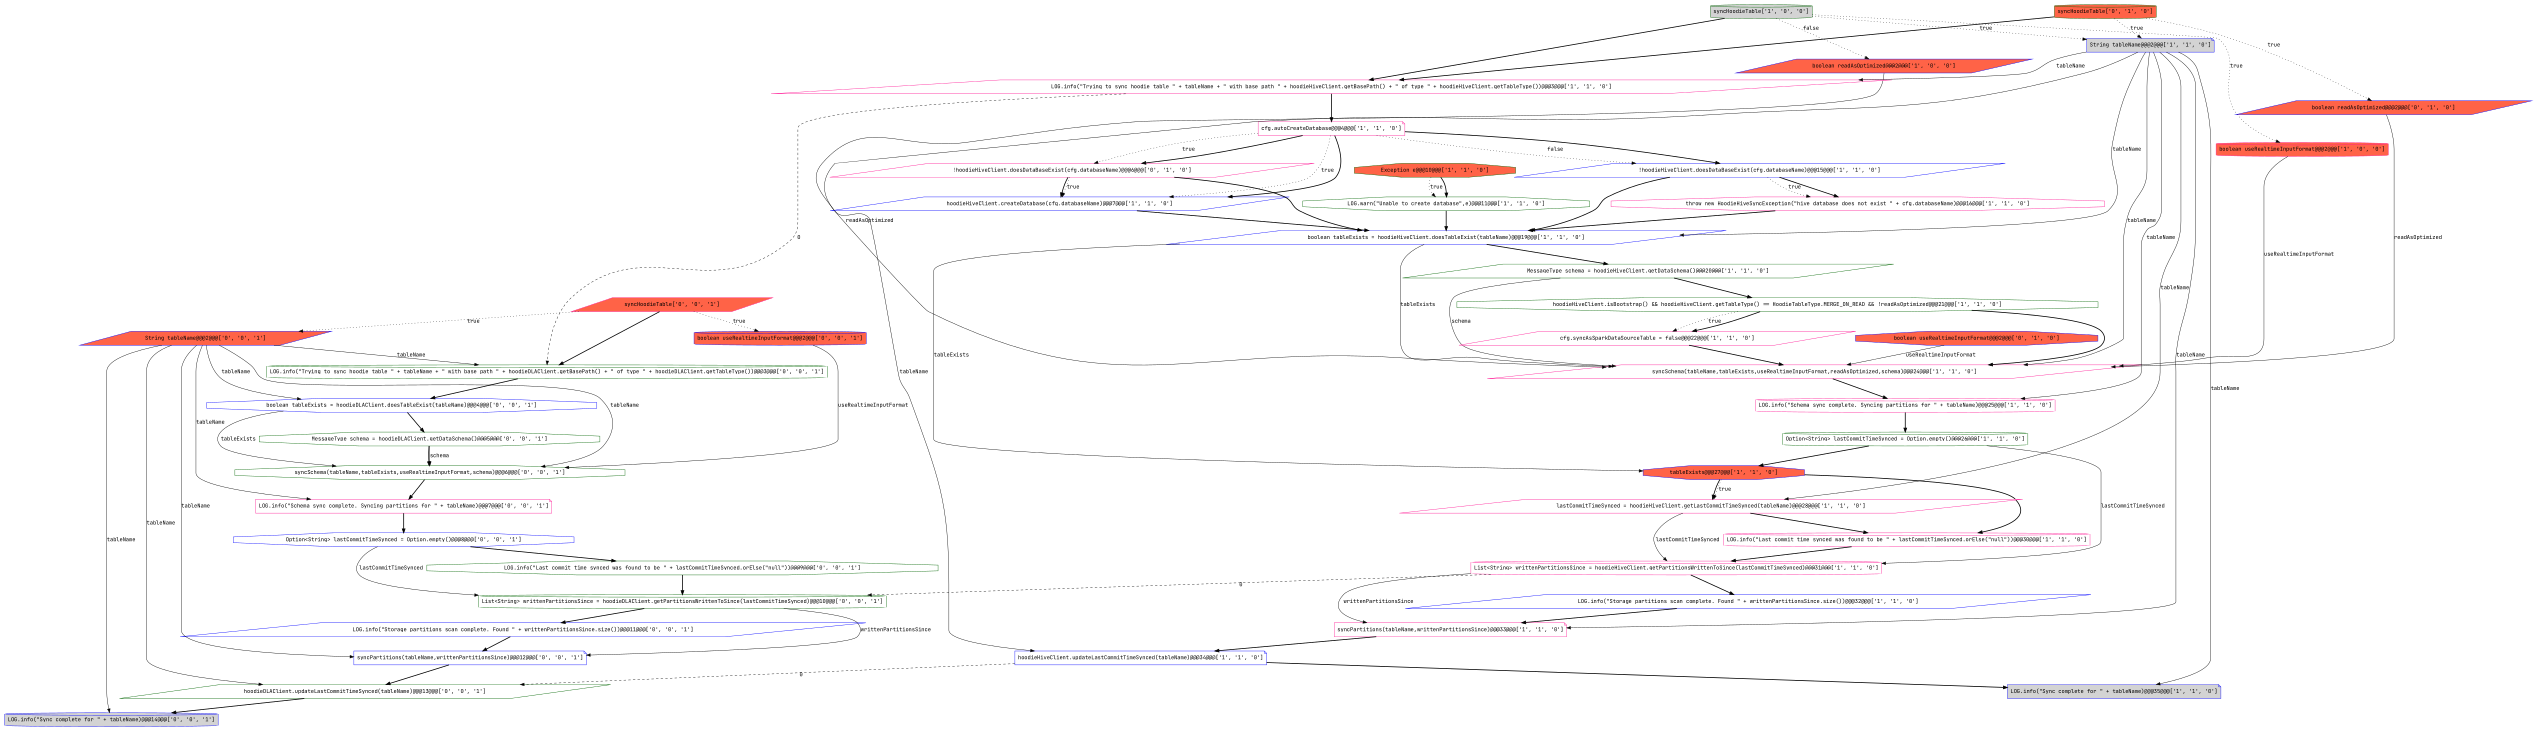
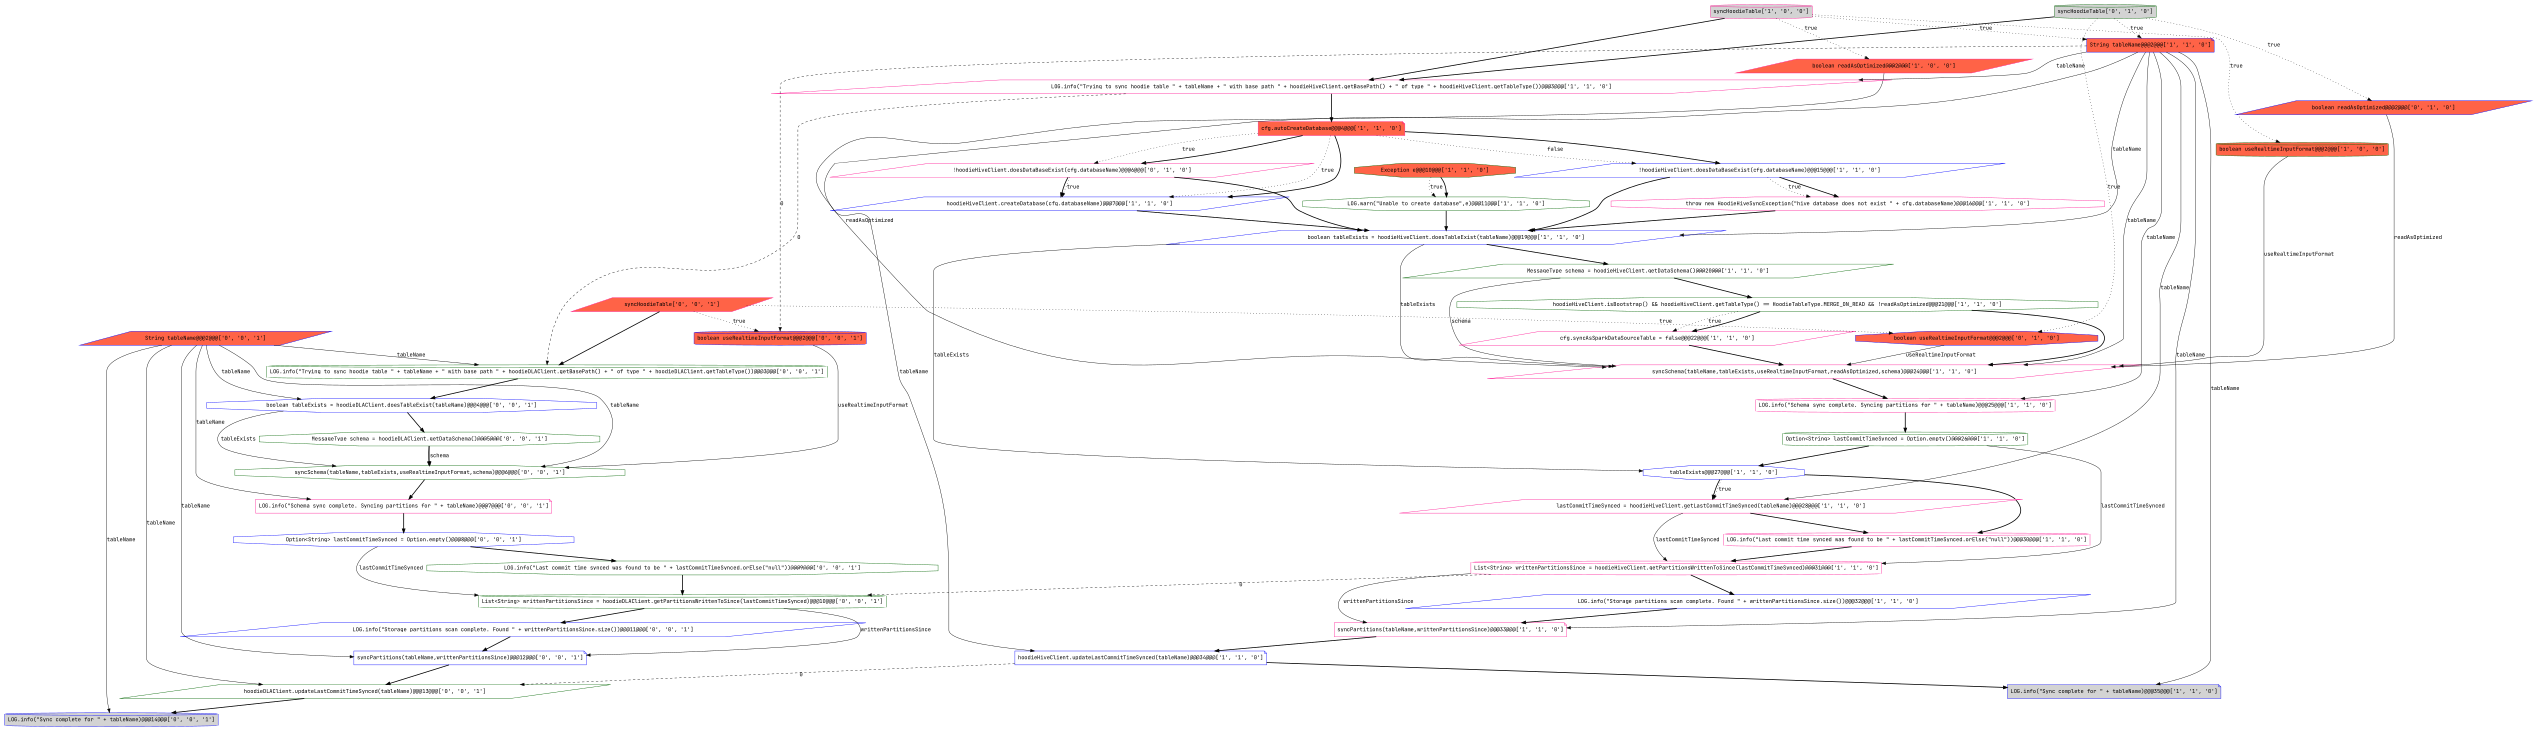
(1761, 12) -> (1761, 12)
(2105, 12) -> (2105, 12)
(1811, 28) -> (1811, 28)
(2150, 45) -> (2150, 45)
none -> (1311, 56)
(1884, 66) -> (1884, 66)
(1332, 129) -> (1332, 129)
(2302, 149) -> (2302, 149)
none -> (2109, 194)
(441, 321) -> (1318, 315)
(1724, 473) -> (1724, 473)
